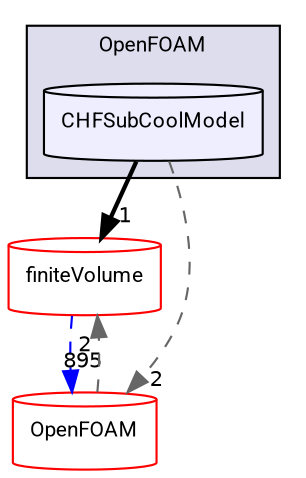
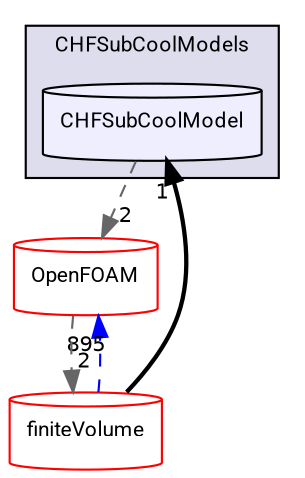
(153, 46) -> (152, 46)
(123, 191) -> (183, 295)
